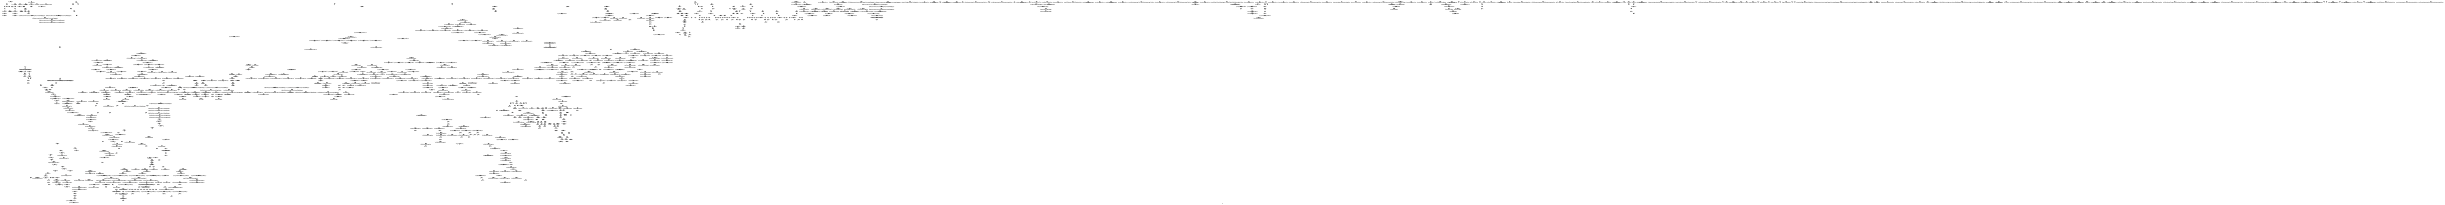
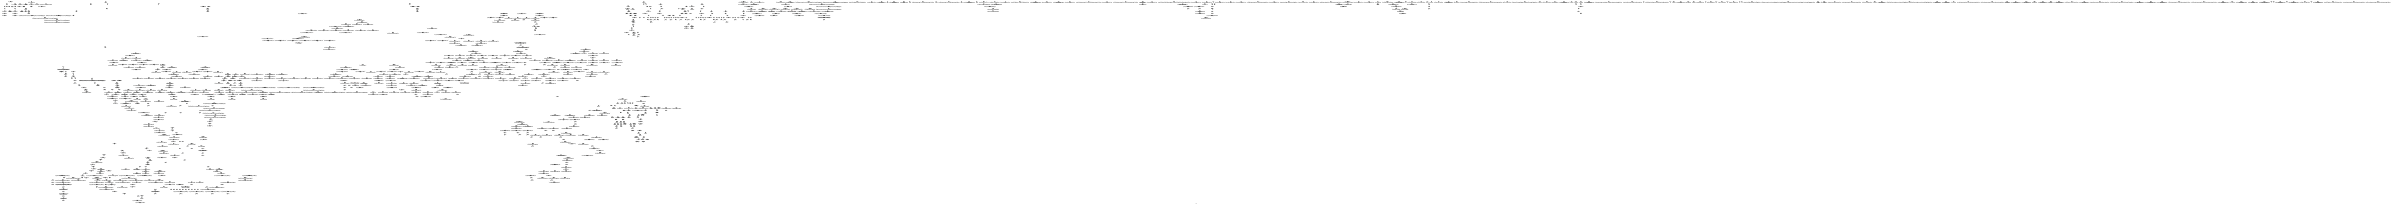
(1394, 9) -> none
(264, 78) -> none
